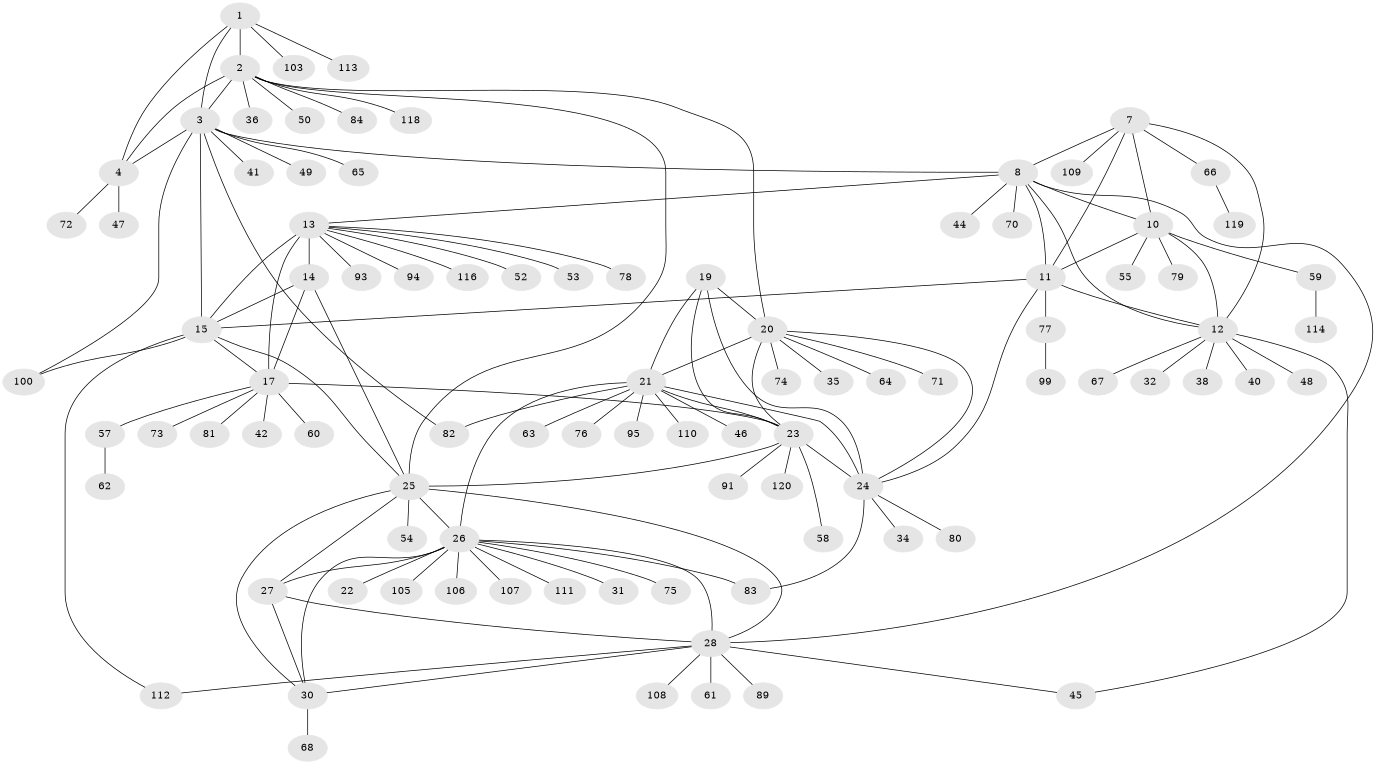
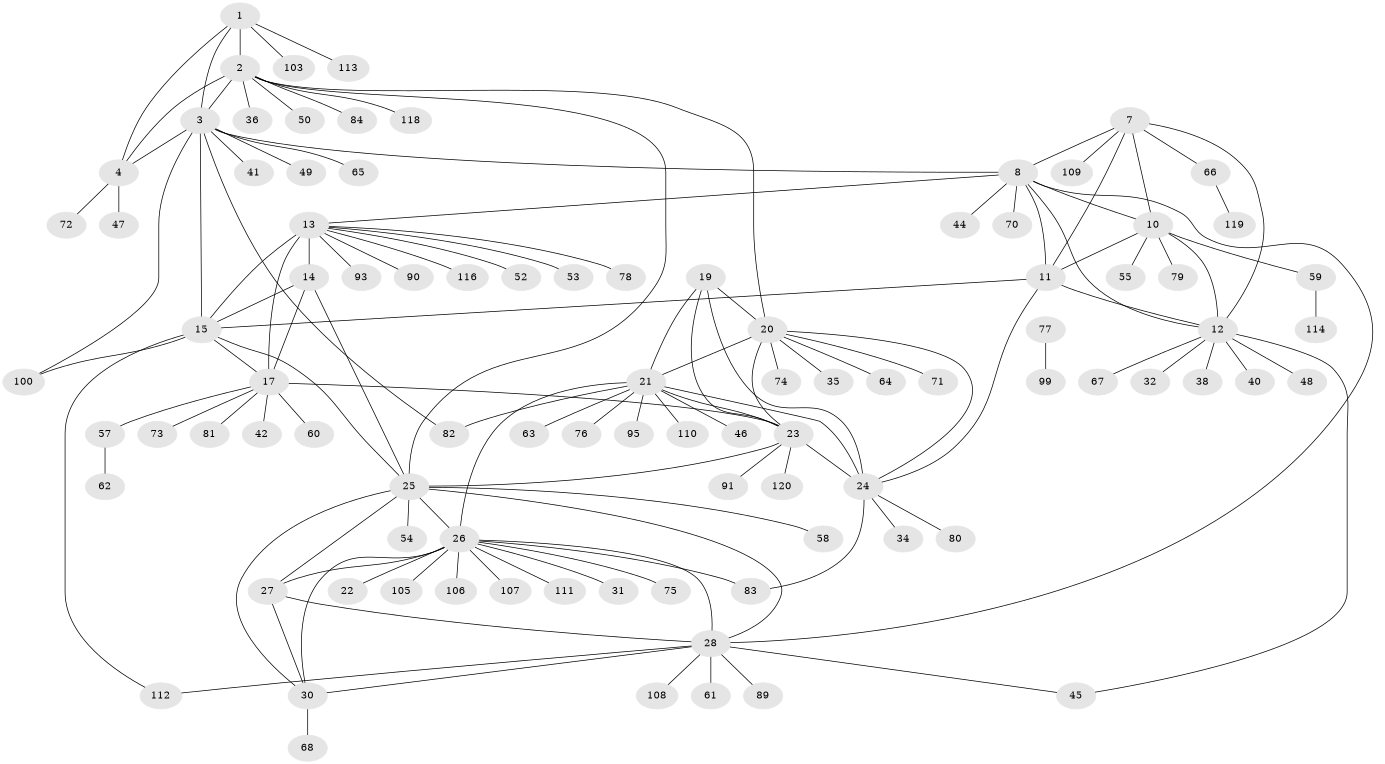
(414, 277) -> (414, 277)
(1046, 304) -> none
(813, 486) -> (620, 497)
